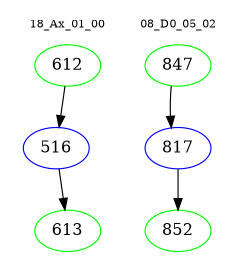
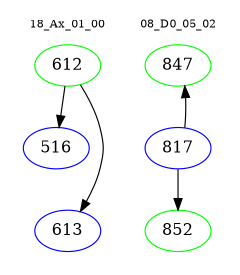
(170, 101) -> (186, 113)
(61, 184) -> (103, 142)
(68, 231) -> (68, 231)
